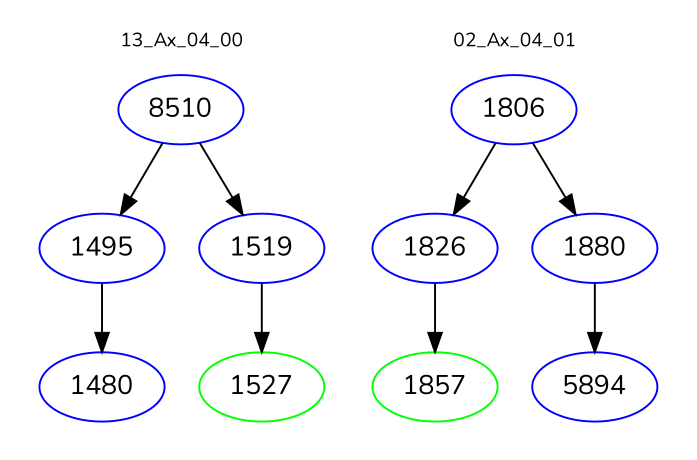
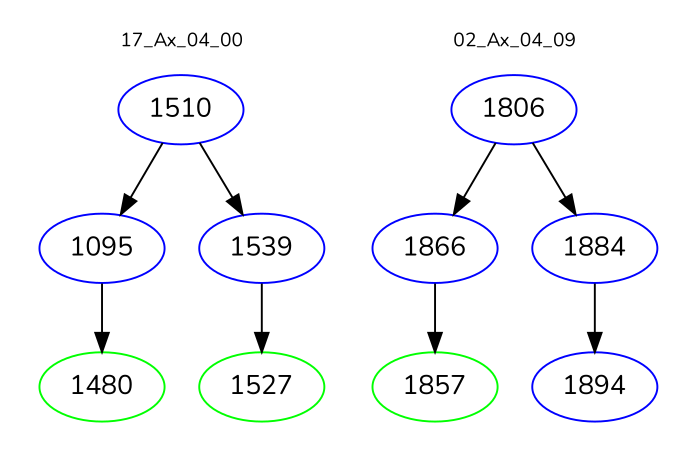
(182, 41) -> (182, 41)
(515, 41) -> (515, 41)
(181, 110) -> (181, 110)
(102, 248) -> (102, 248)
(262, 248) -> (262, 248)
(435, 248) -> (435, 248)
(595, 248) -> (595, 248)
(102, 387) -> (102, 387)
(595, 387) -> (595, 387)
